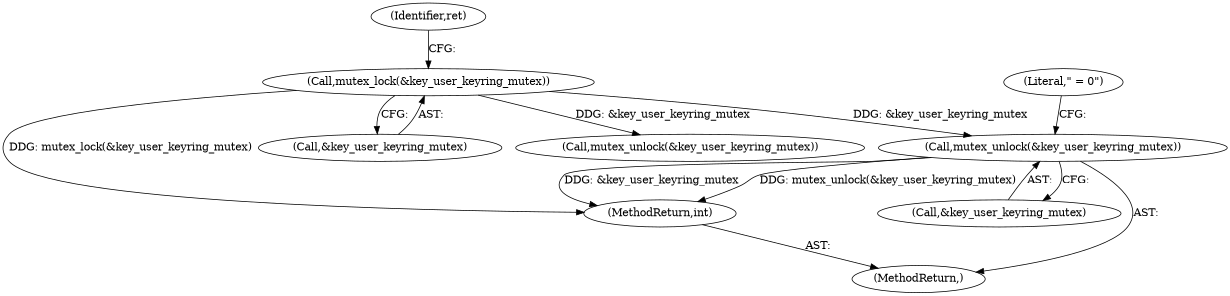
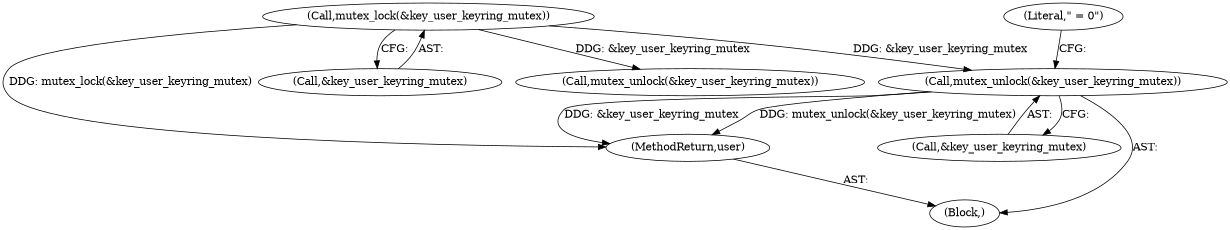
(428, 17) -> none
(660, 213) -> (688, 148)
(919, 279) -> (965, 213)
